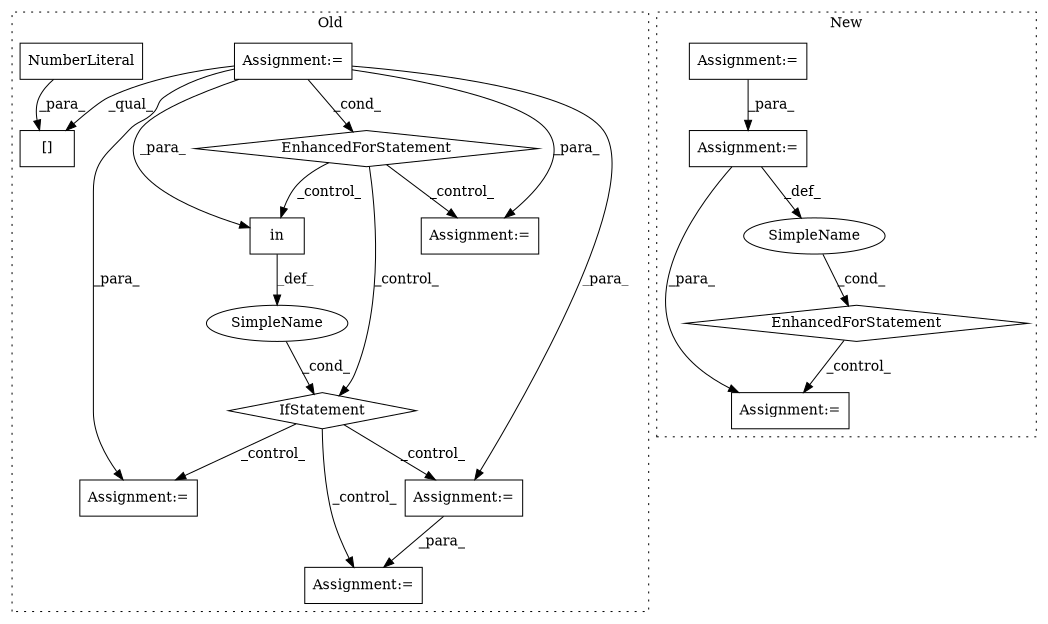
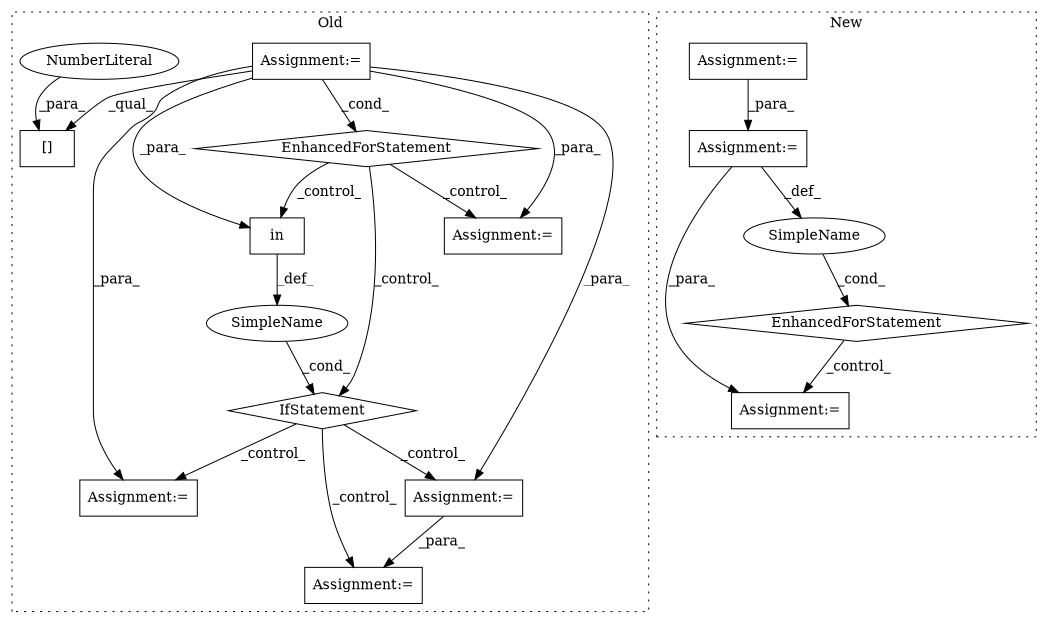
(81, 61) -> (99, 61)
